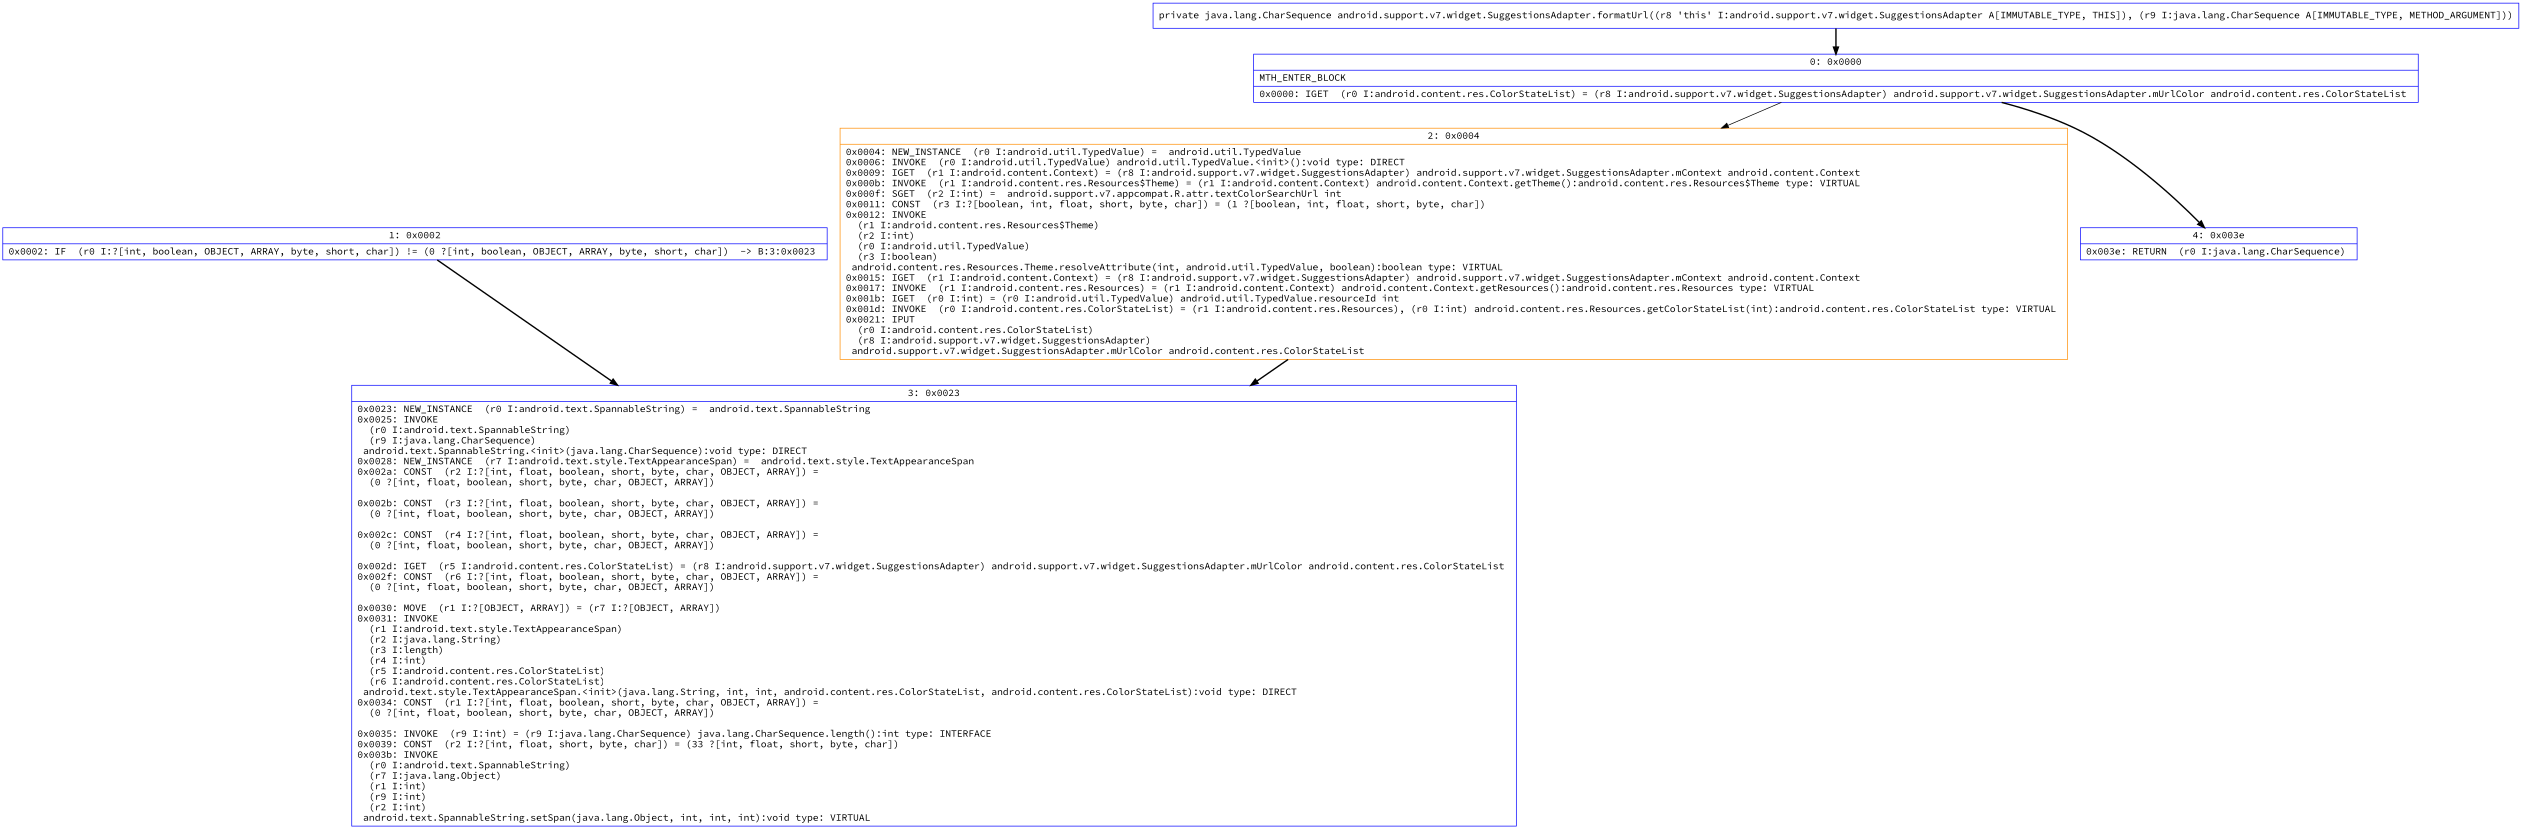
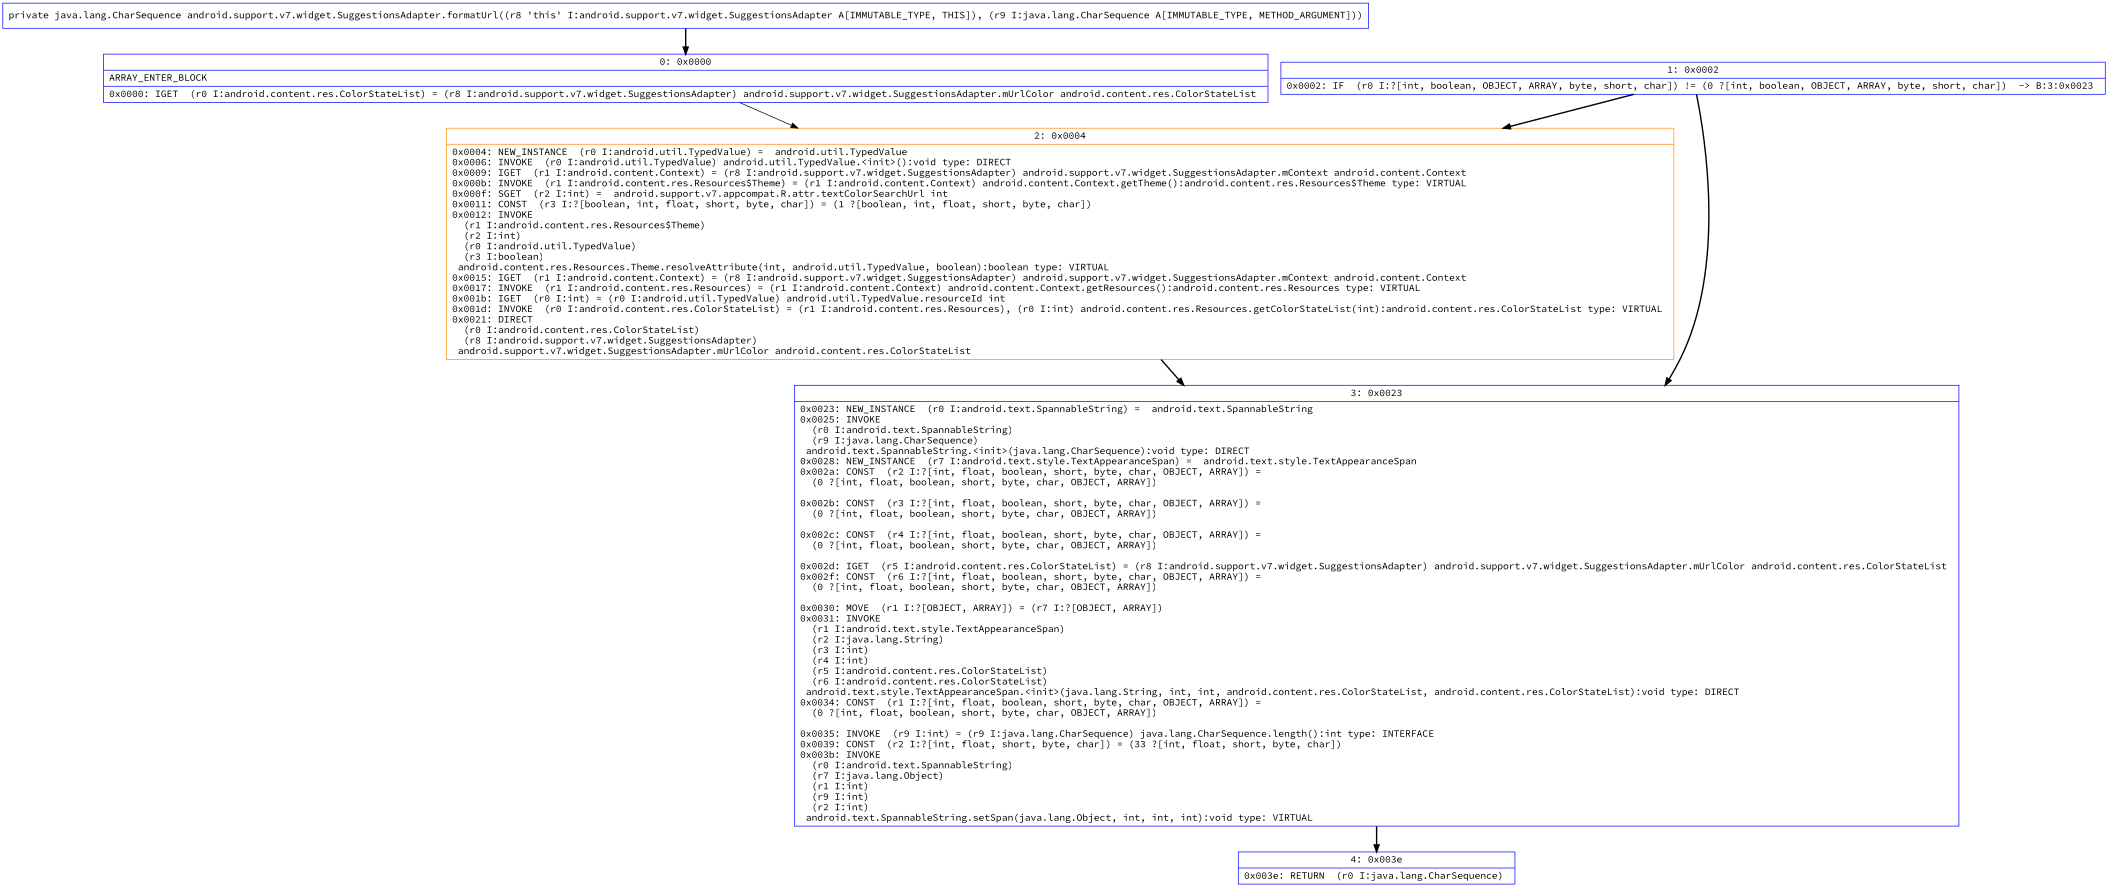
(1303, 78) -> (158, 78)
none -> (1572, 110)
(2109, 148) -> (1377, 836)
(886, 320) -> (498, 320)
(401, 650) -> (835, 650)
